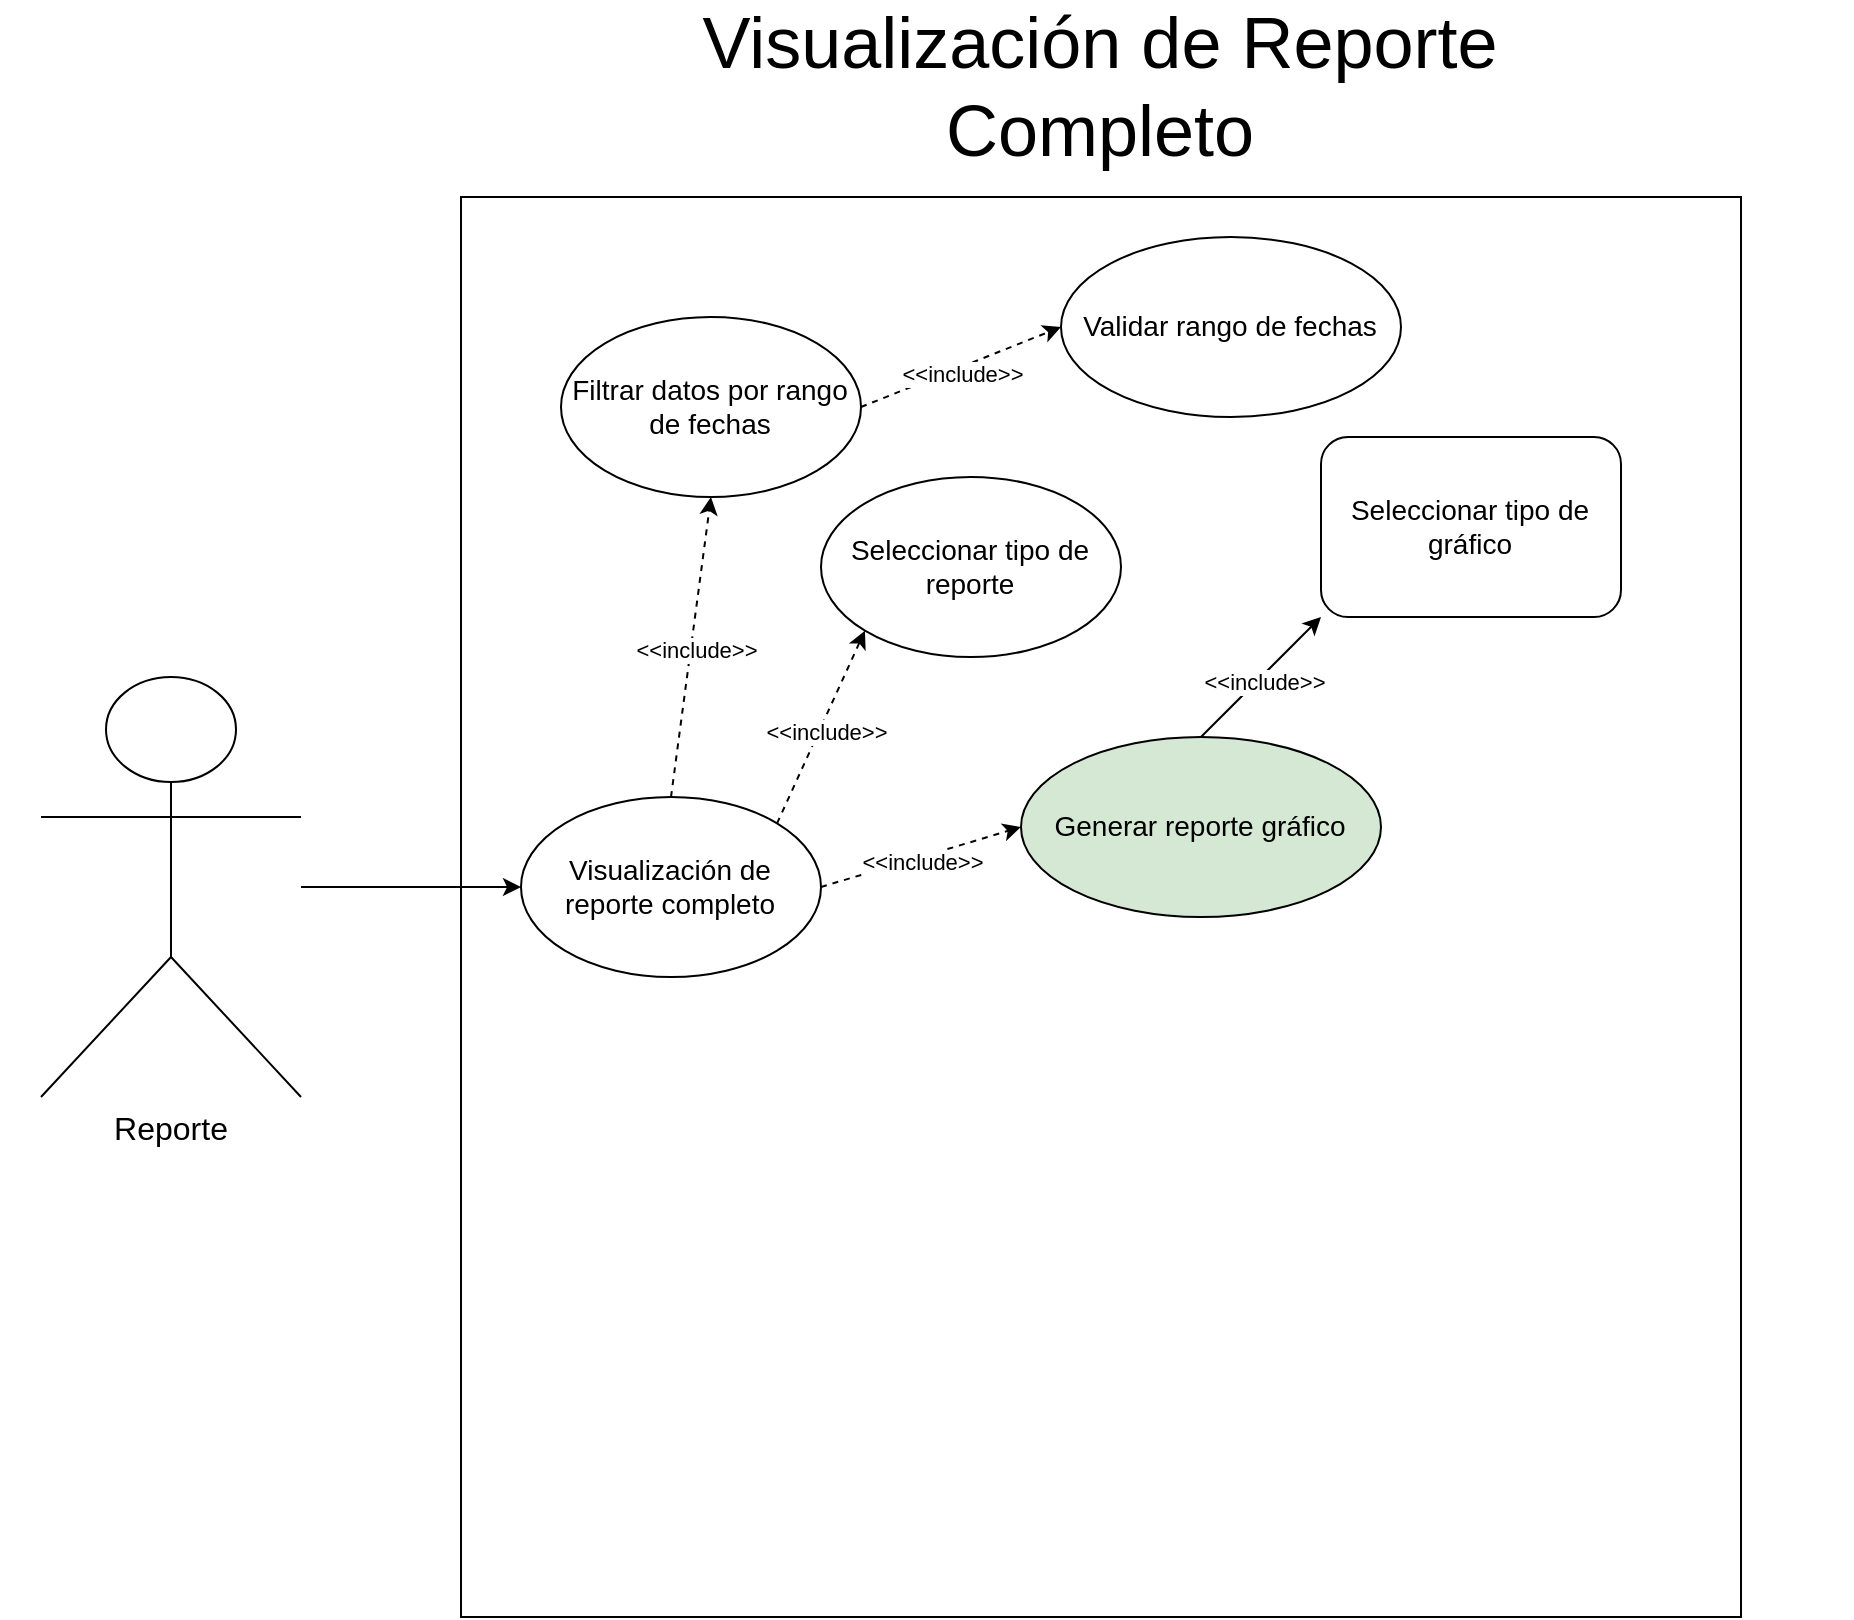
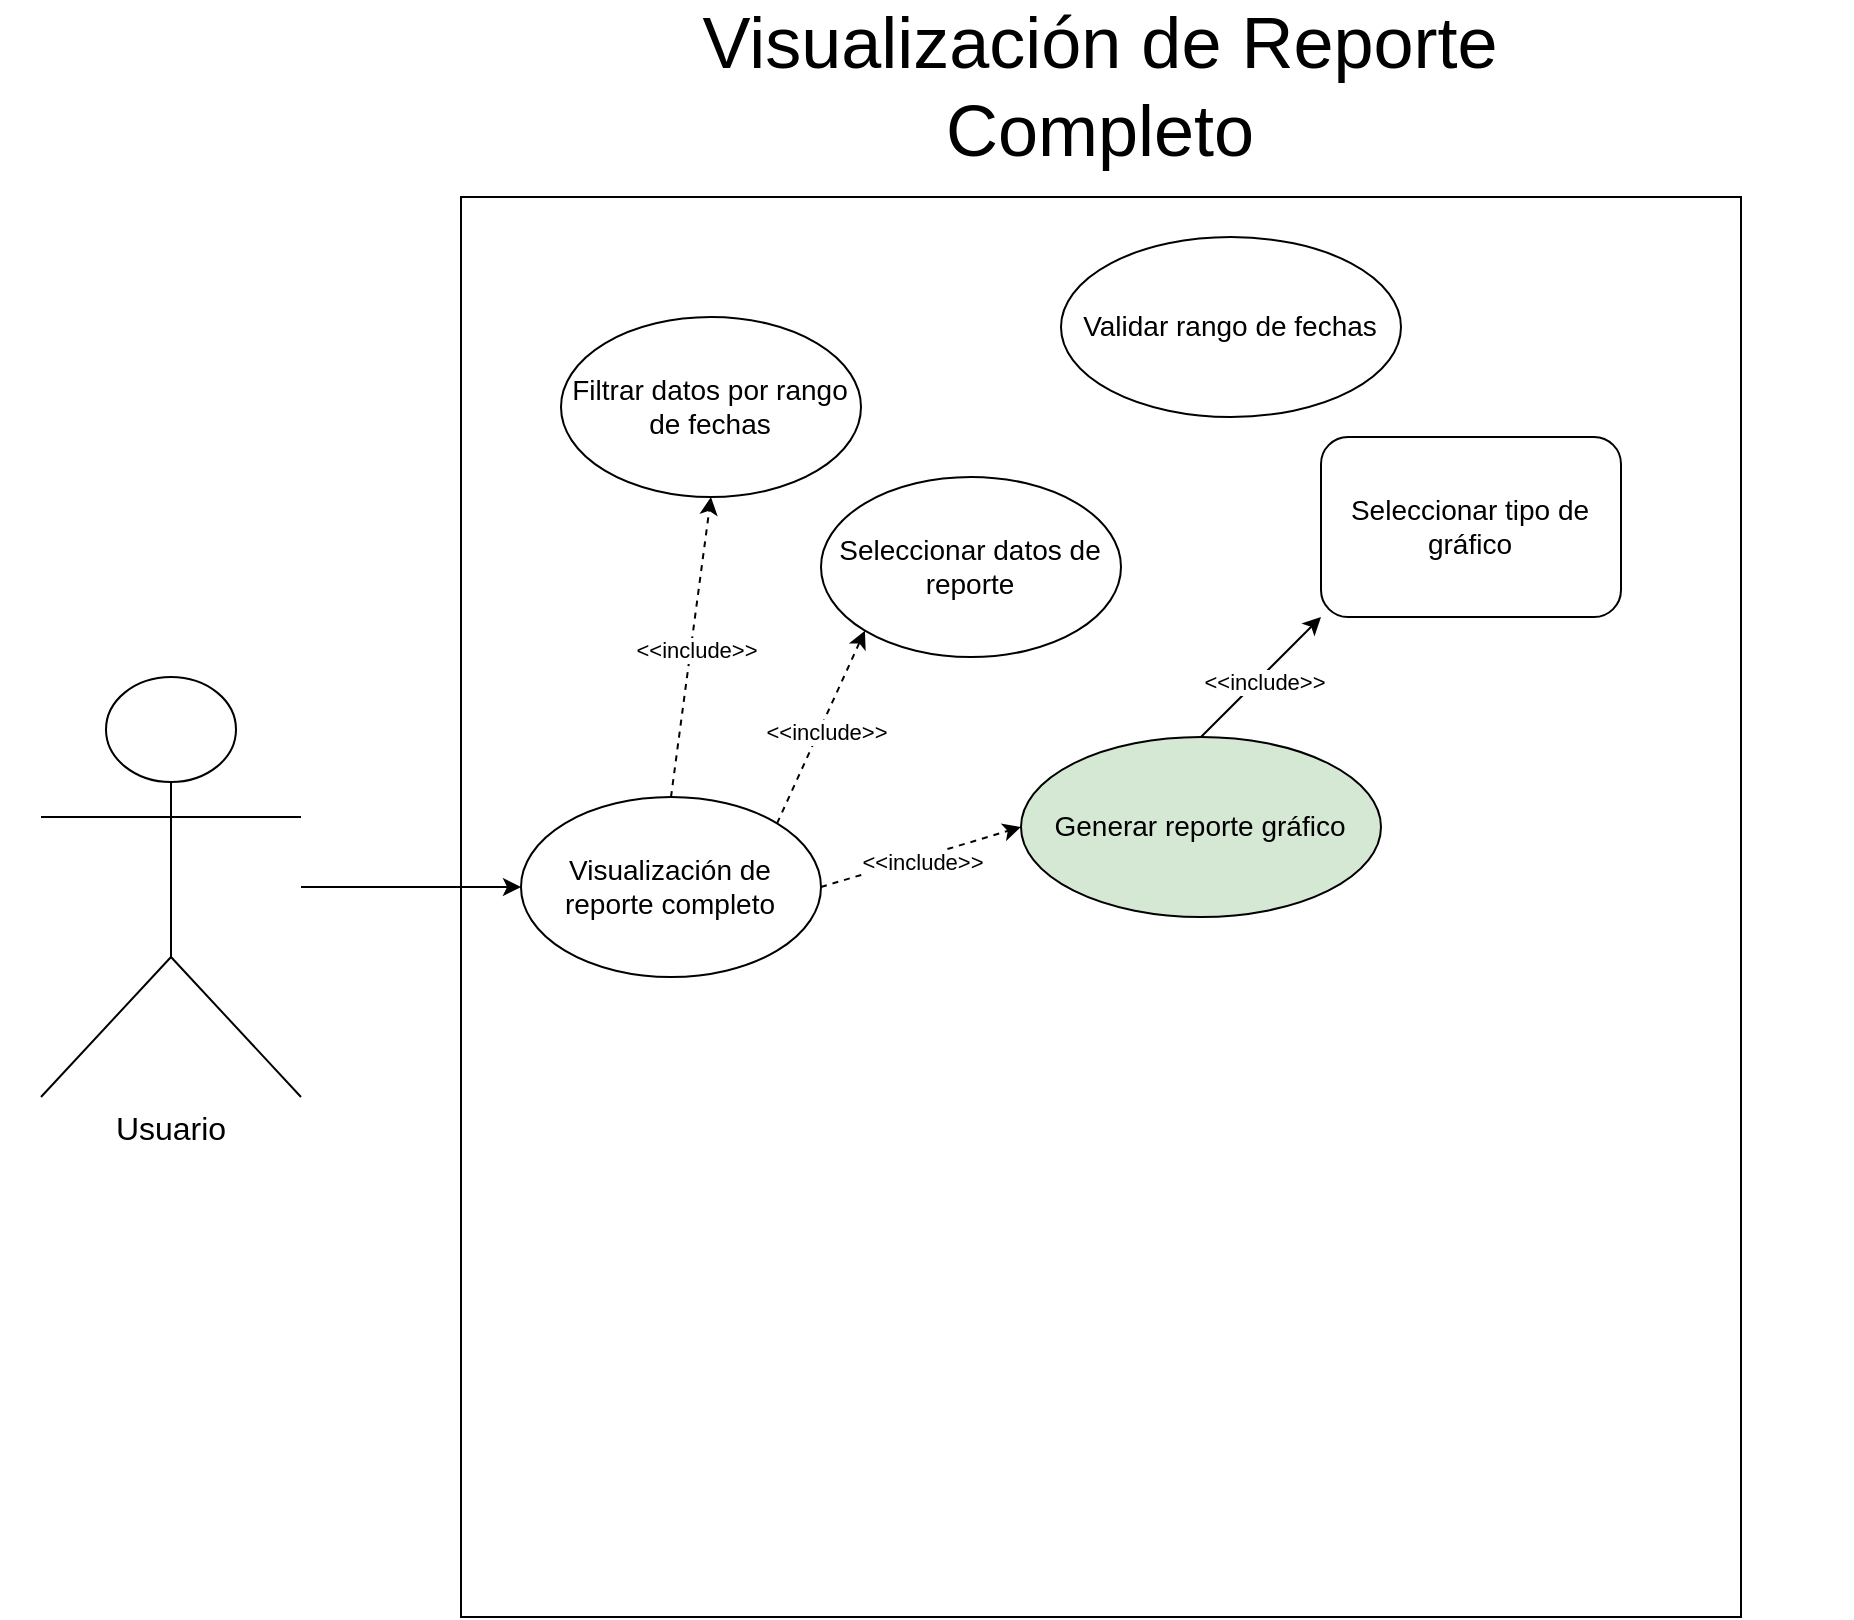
(1009, 348) -> none
(971, 567) -> (971, 567)
(172, 1130) -> (172, 1130)
